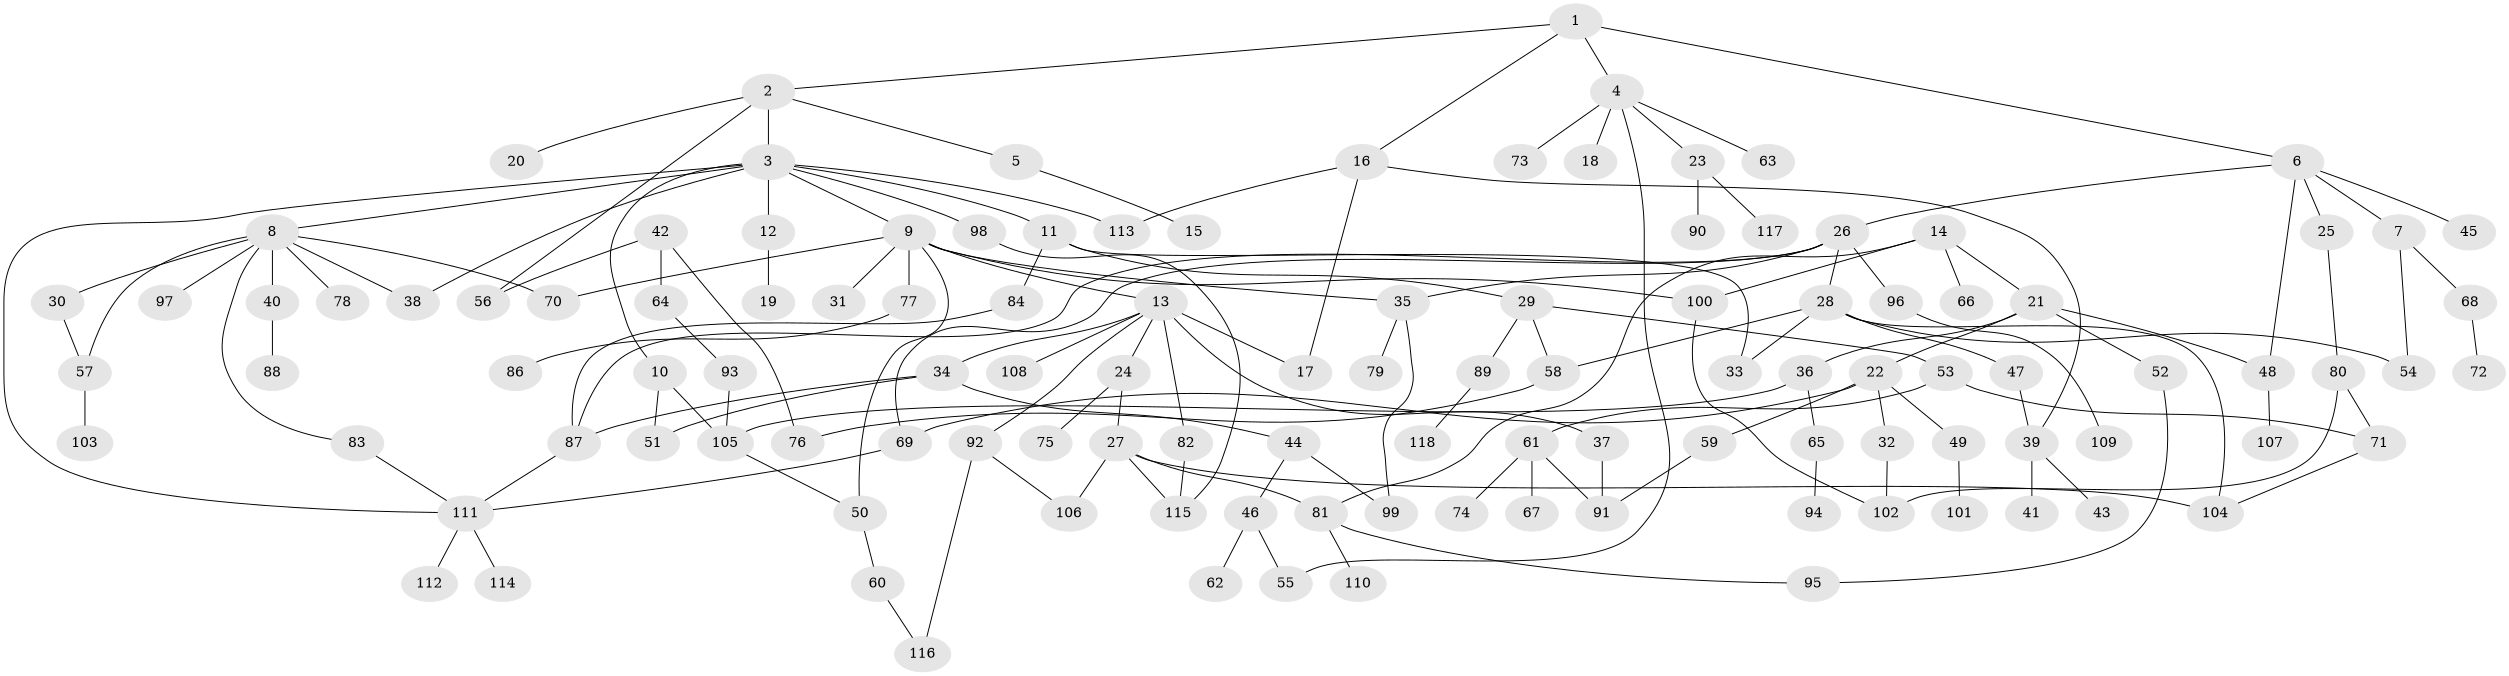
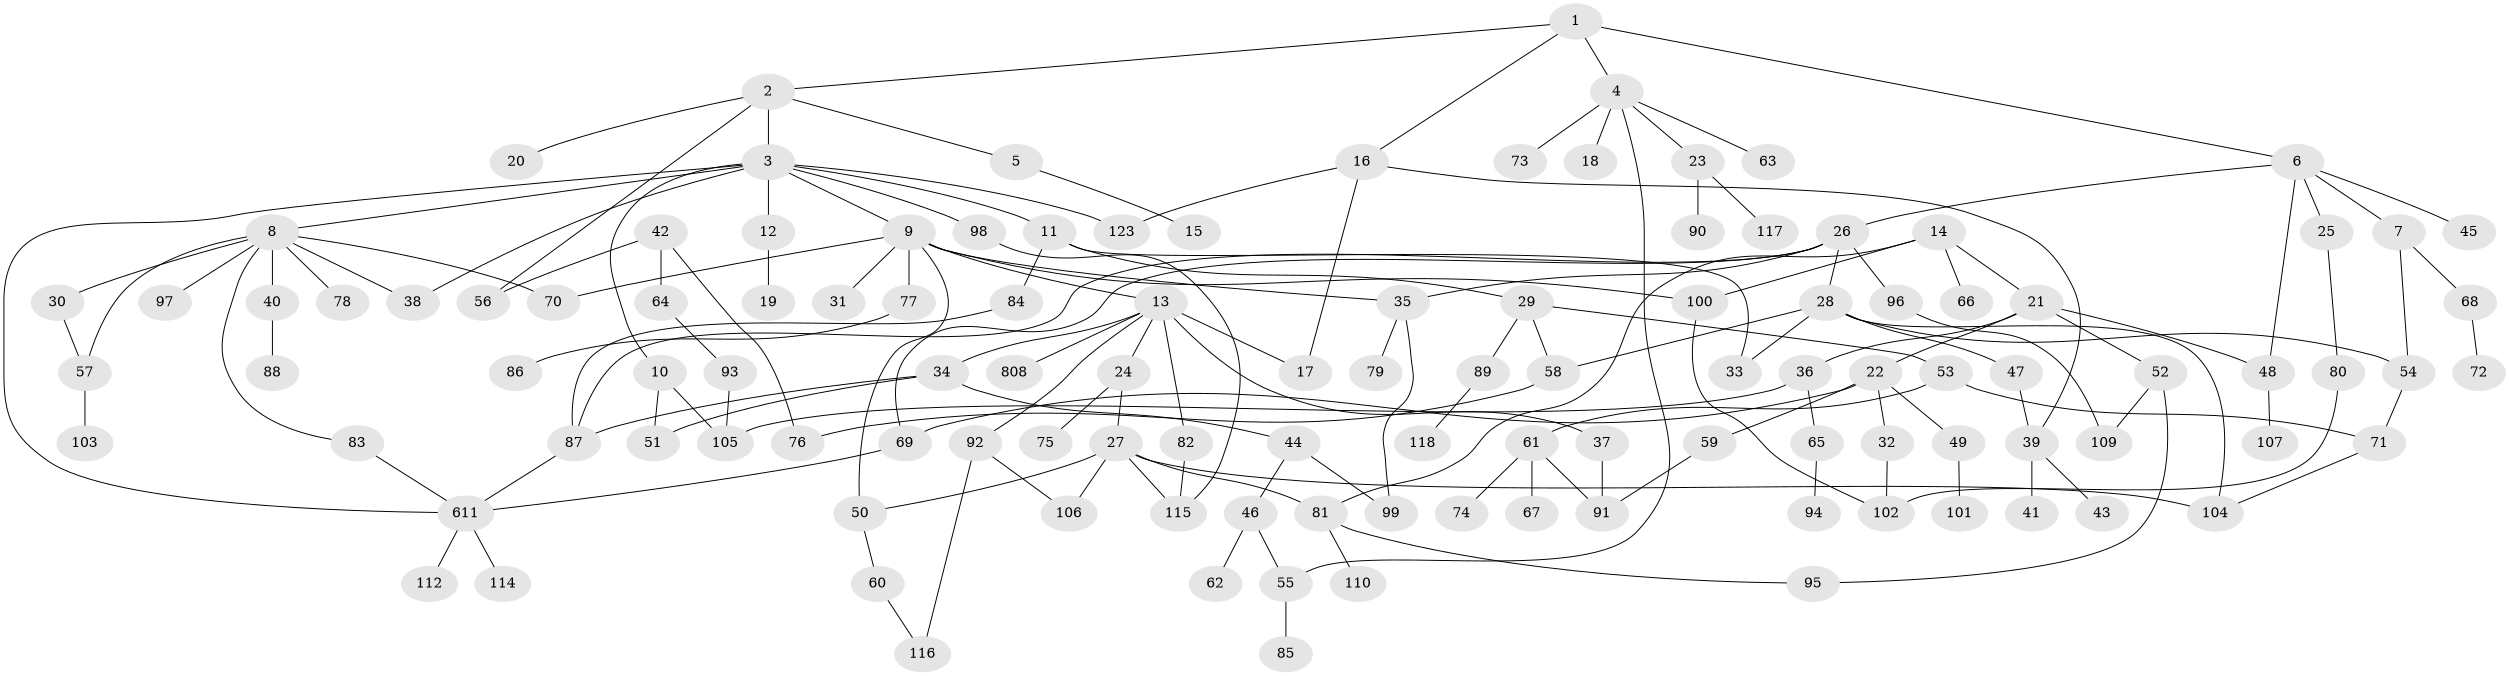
(1122, 232) -> (1122, 232)
(1014, 373) -> (1014, 373)
none -> (2133, 407)
(2359, 408) -> (2394, 408)
(793, 479) -> (992, 486)
(466, 514) -> (466, 514)
none -> (1286, 654)
